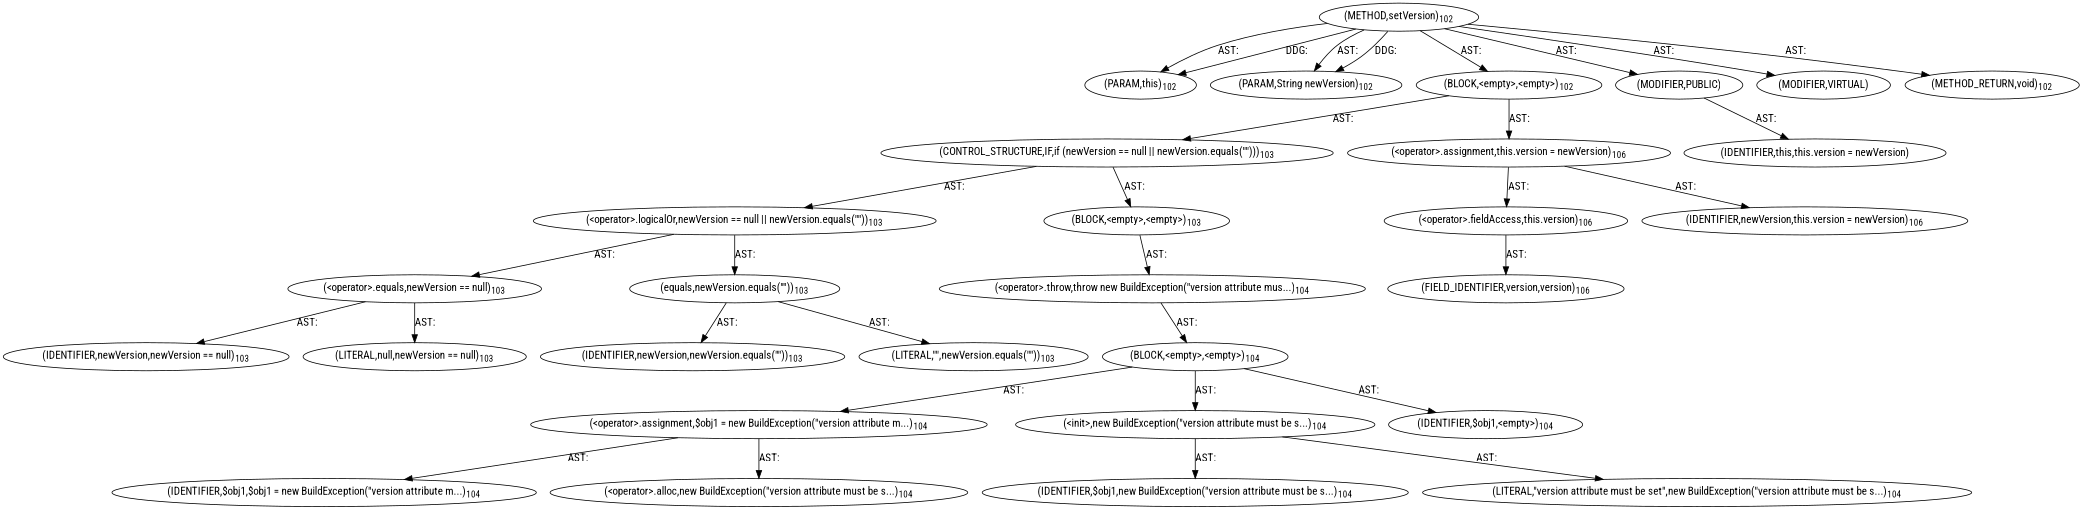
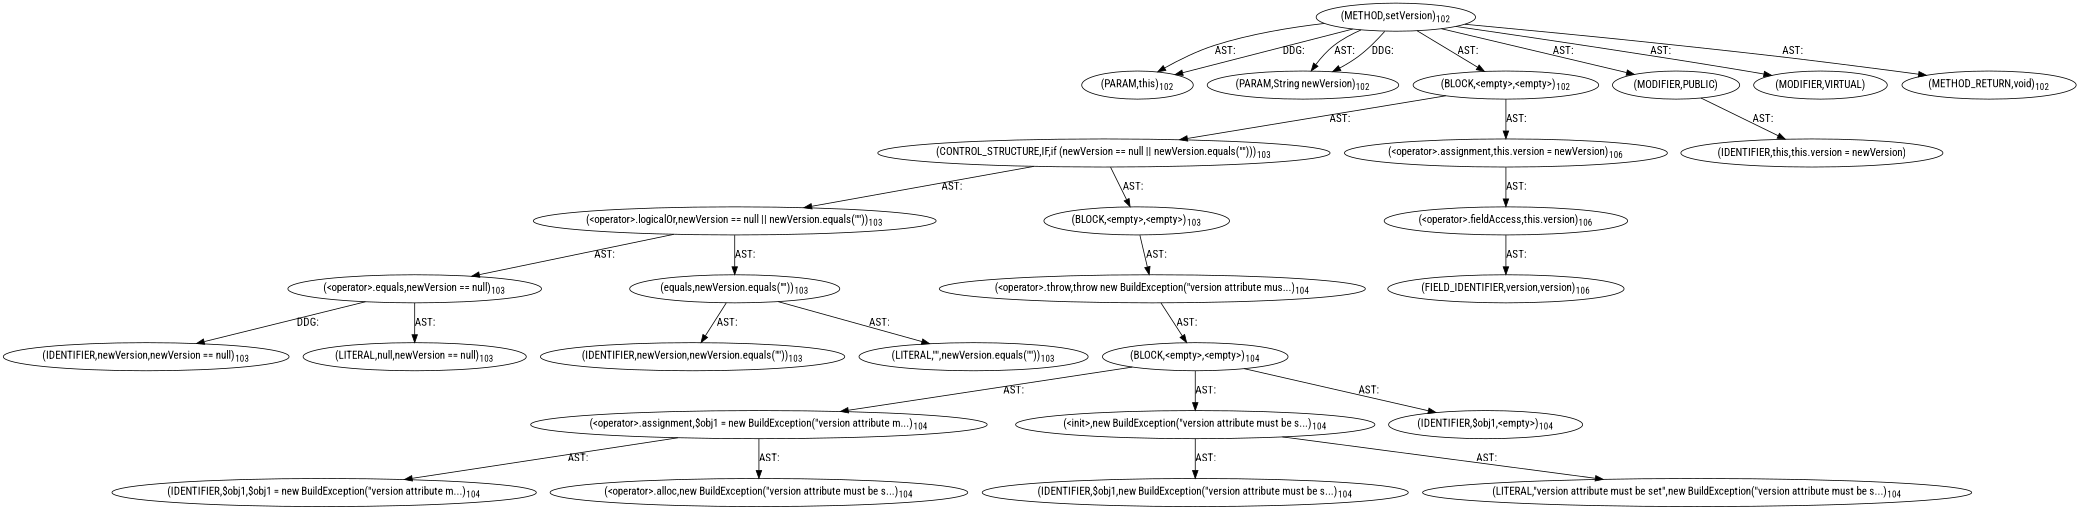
(1805, 221) -> none
(309, 323) -> (309, 323)
